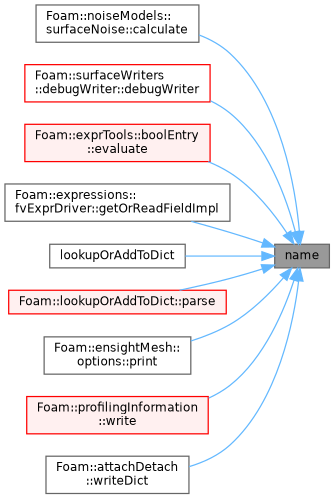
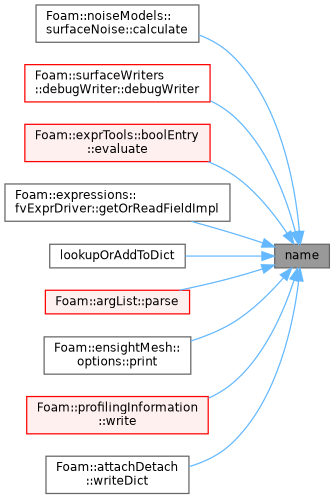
(117, 302) -> (117, 302)
